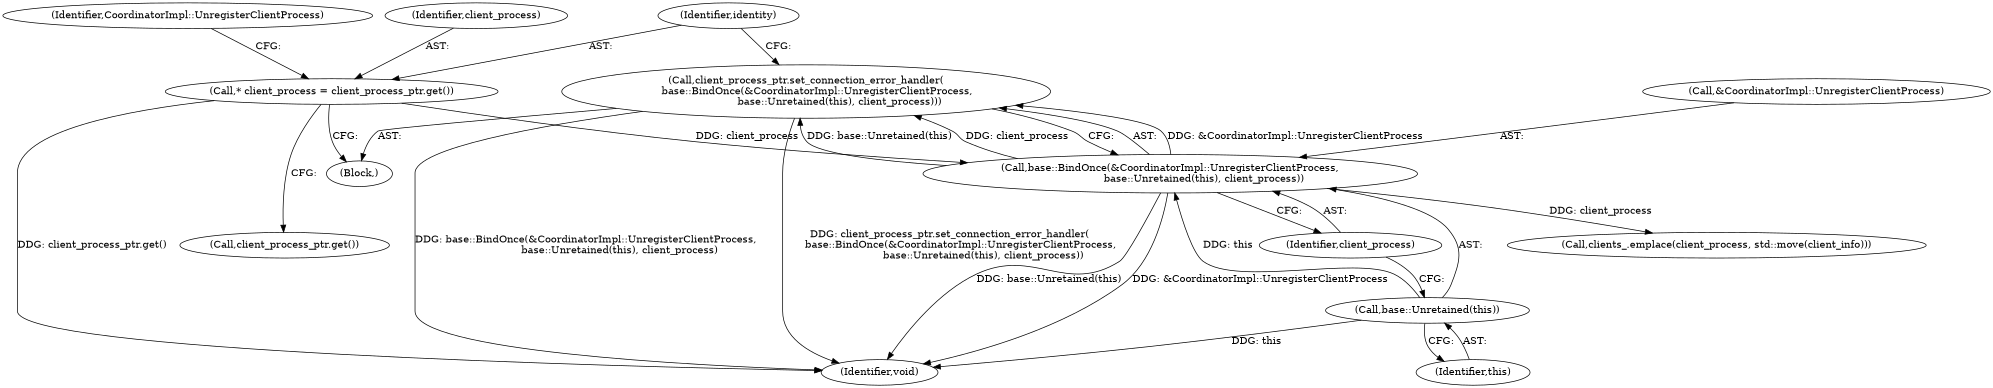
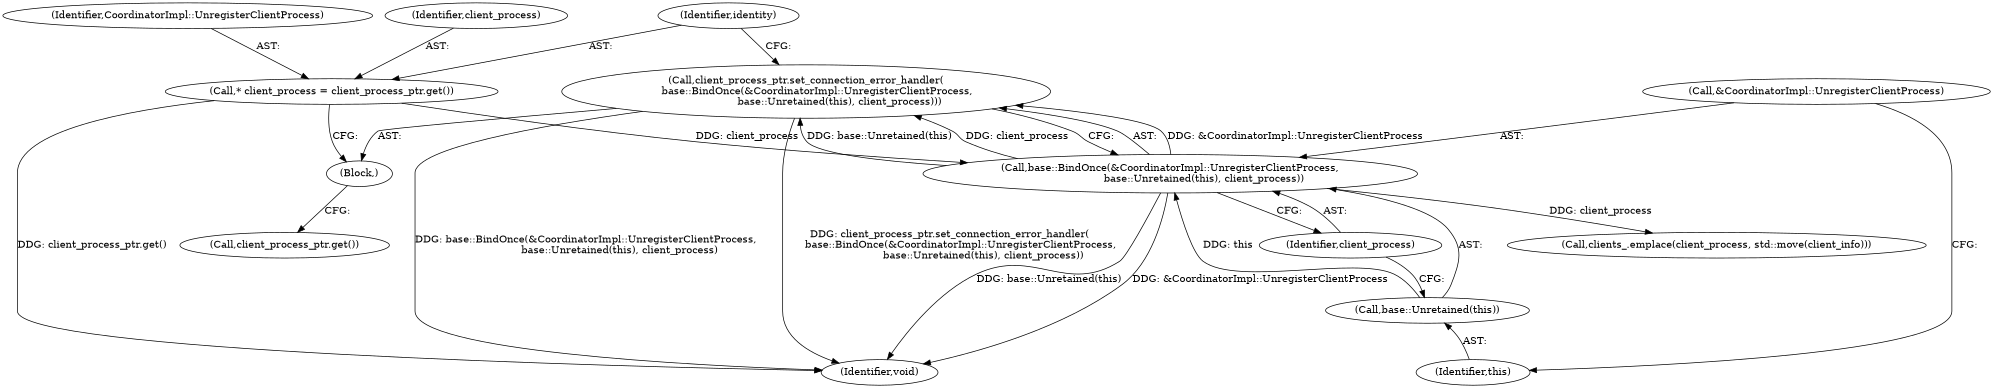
(270, 47) -> (270, 47)
(289, 160) -> (325, 207)
(1426, 343) -> (1873, 344)
(1151, 346) -> none
